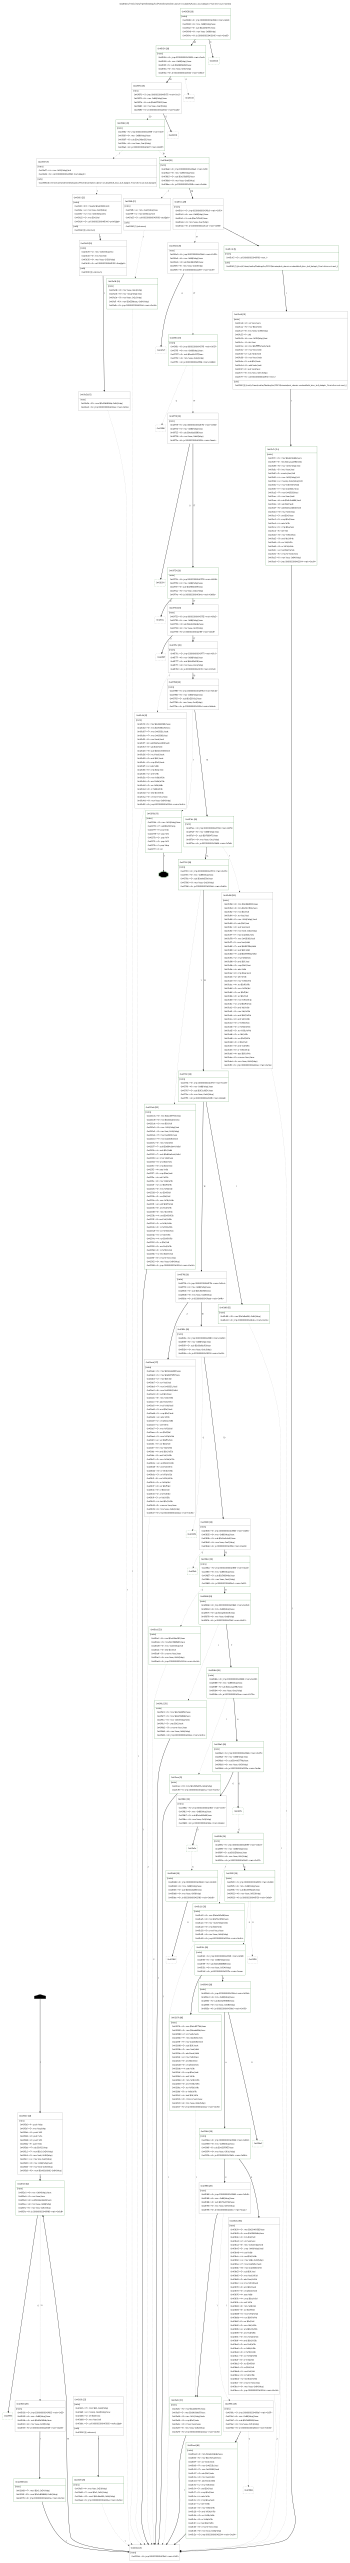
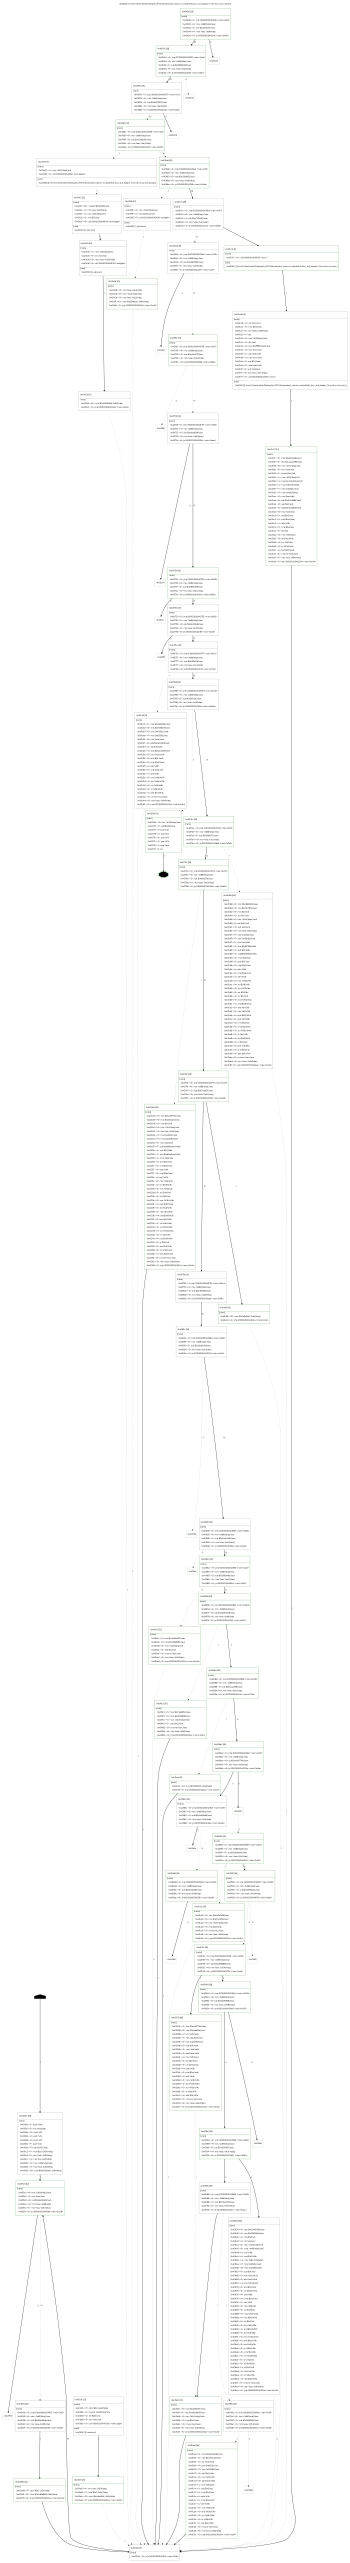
(170, 1438) -> none
(192, 1860) -> (200, 1848)
(238, 2436) -> (238, 2436)
